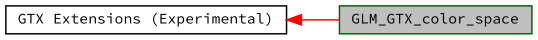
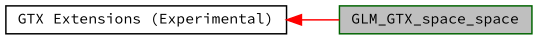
(436, 20) -> (436, 20)
